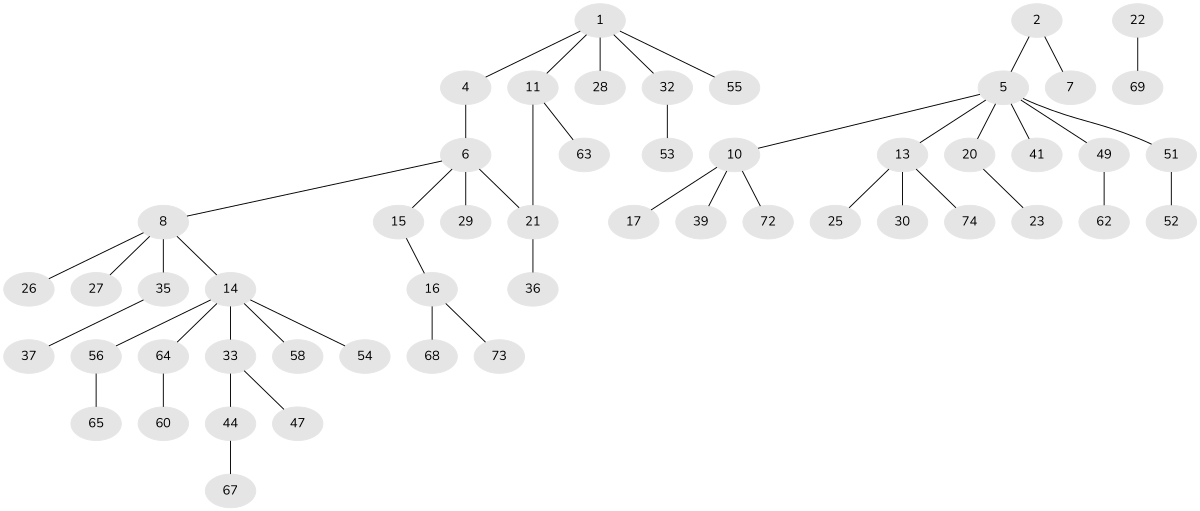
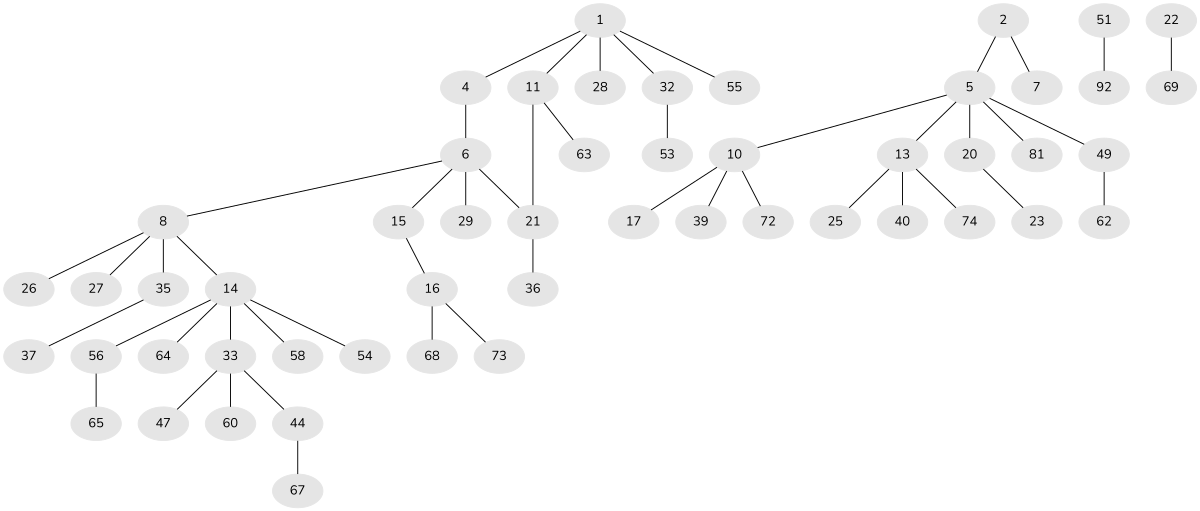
(1087, 121) -> none
(1037, 155) -> (1037, 155)
(903, 222) -> (903, 222)
(1171, 222) -> (1104, 88)
(163, 390) -> (231, 390)
